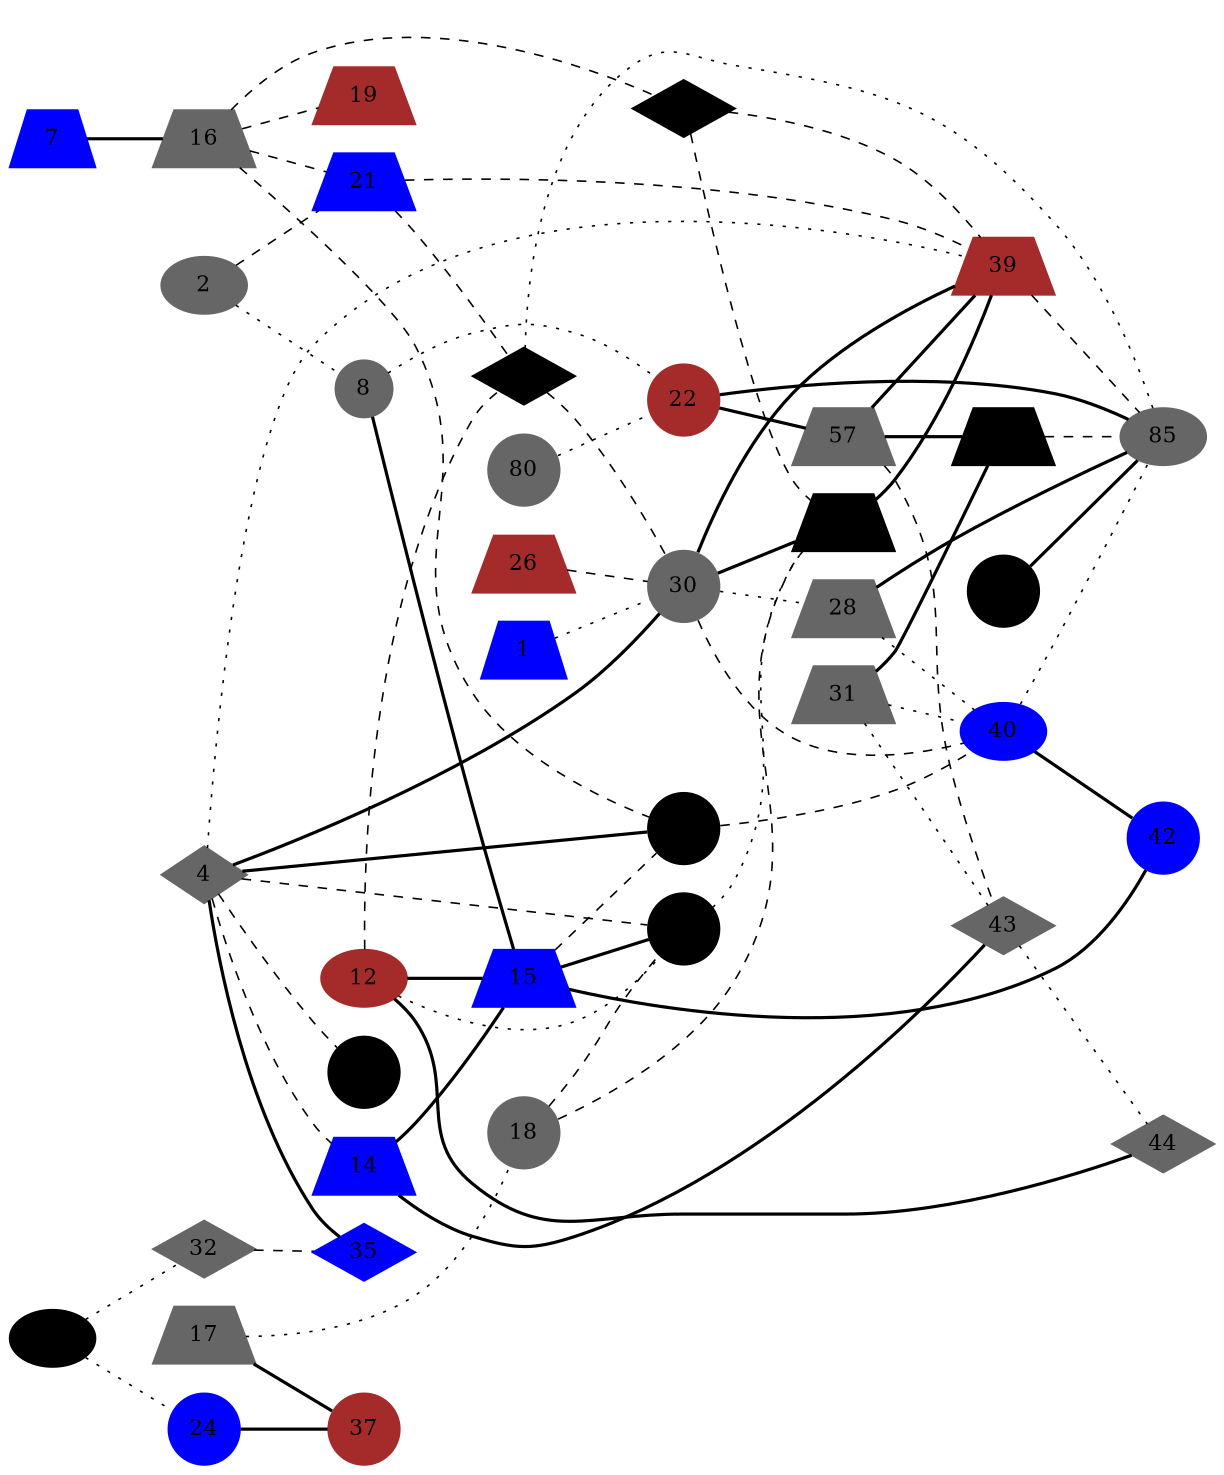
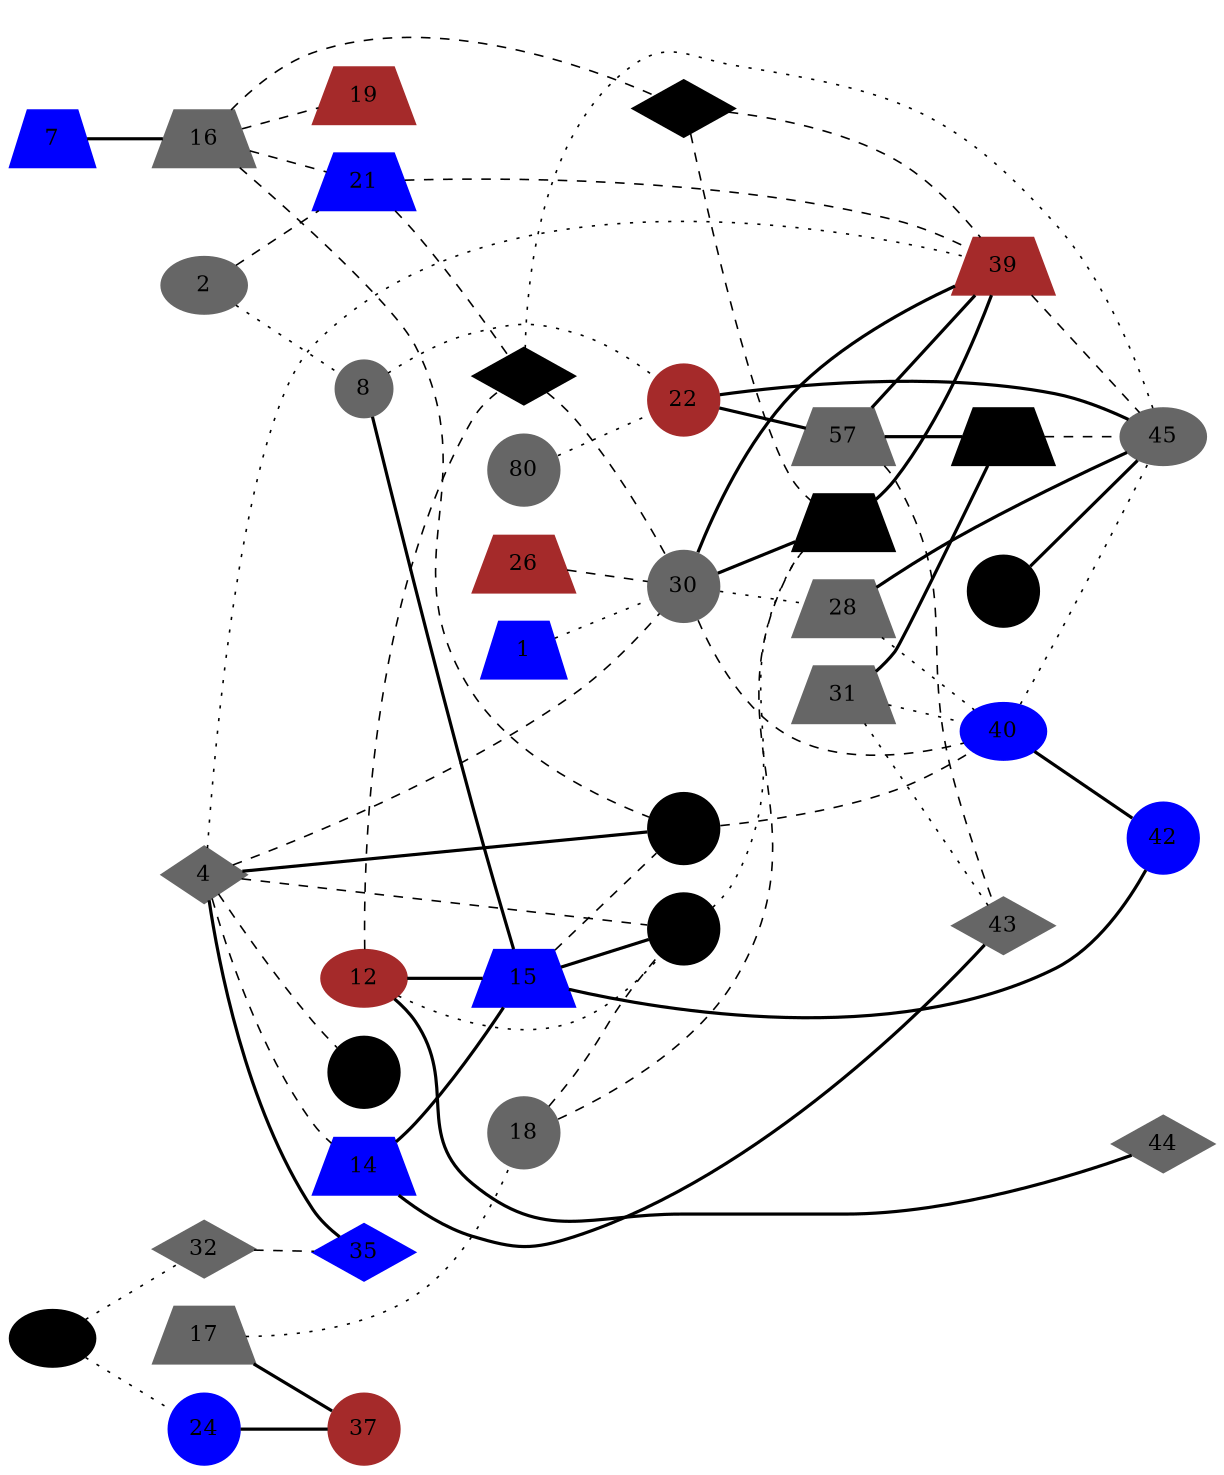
(1163, 437) -> (1163, 437)
(450, 769) -> (450, 769)
(1083, 1035) -> none
